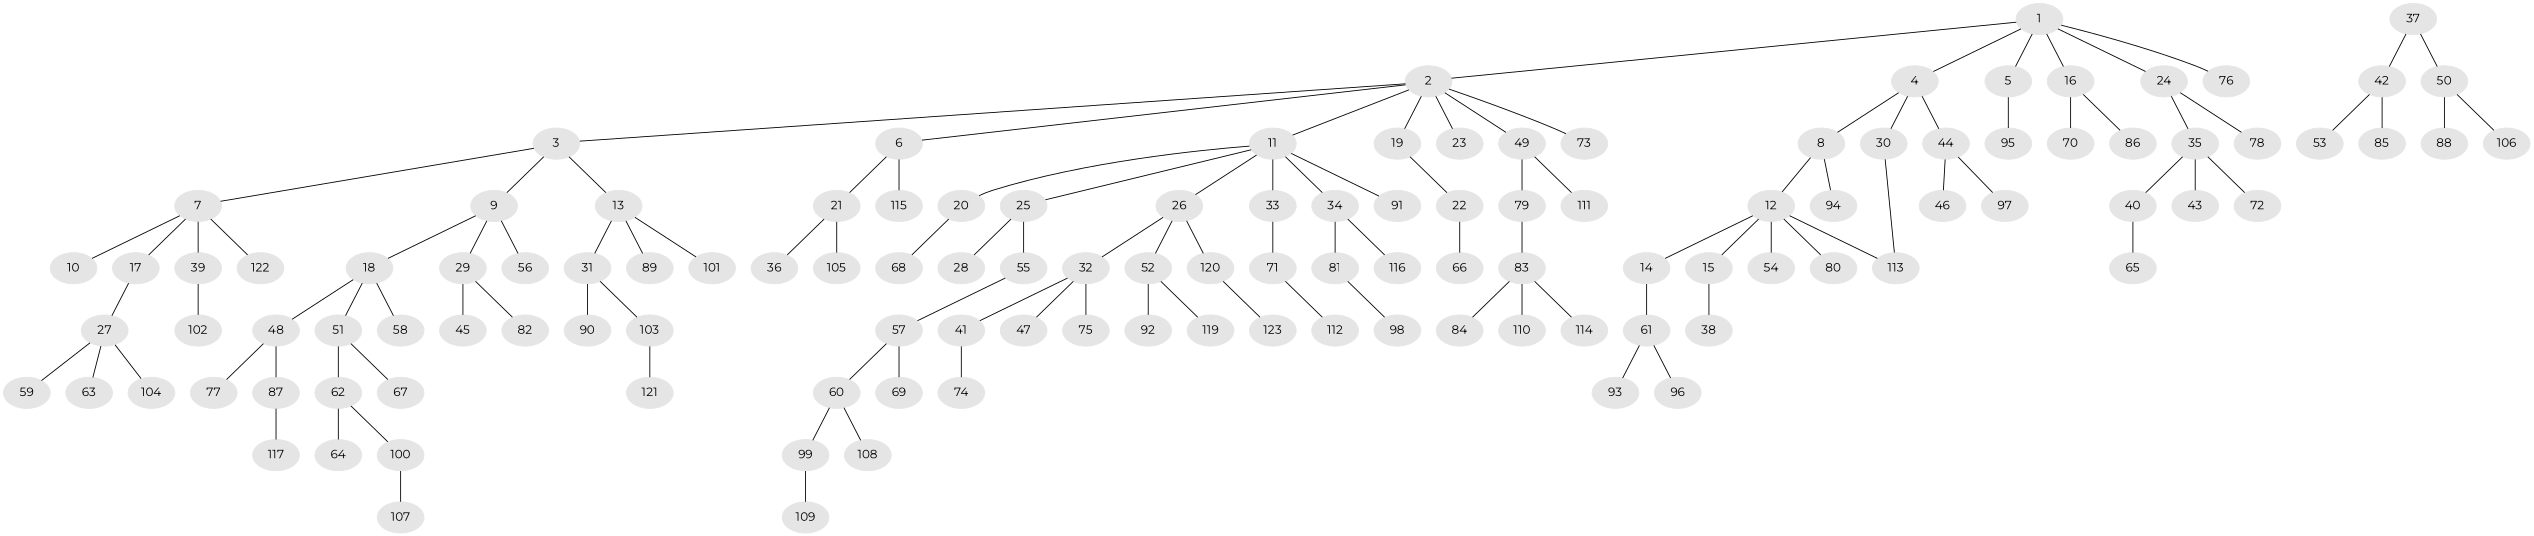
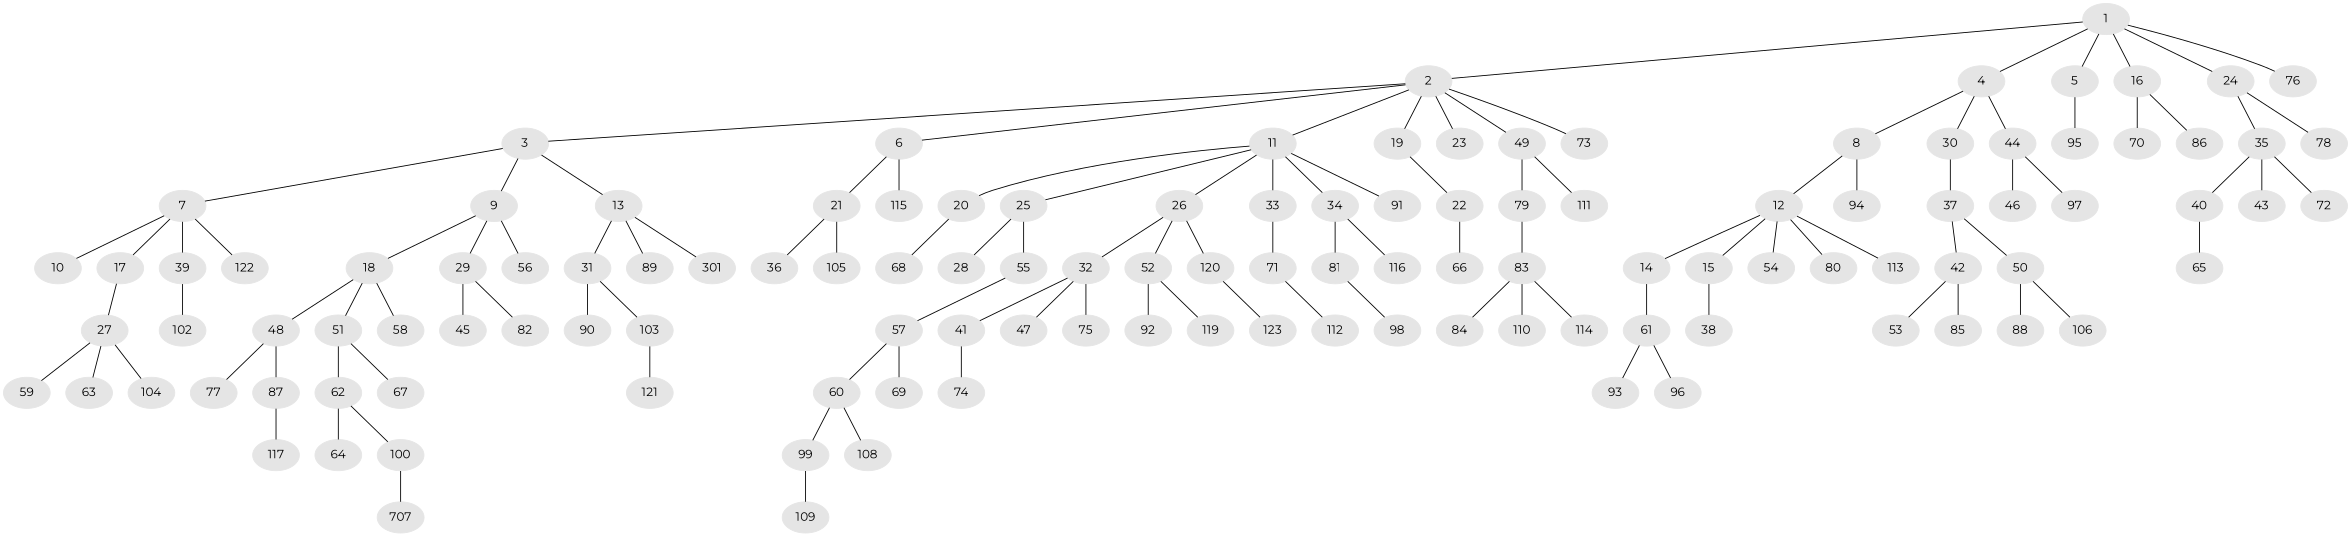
(1890, 206) -> (1950, 175)
(712, 268) -> (712, 268)
(401, 517) -> (401, 517)
